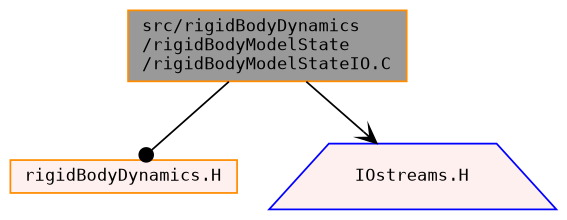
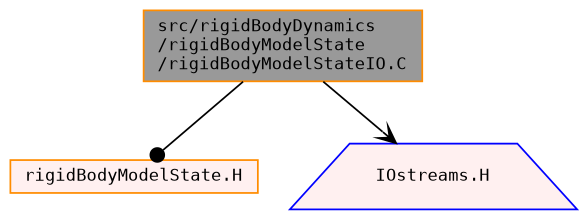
(124, 177) -> (134, 177)
